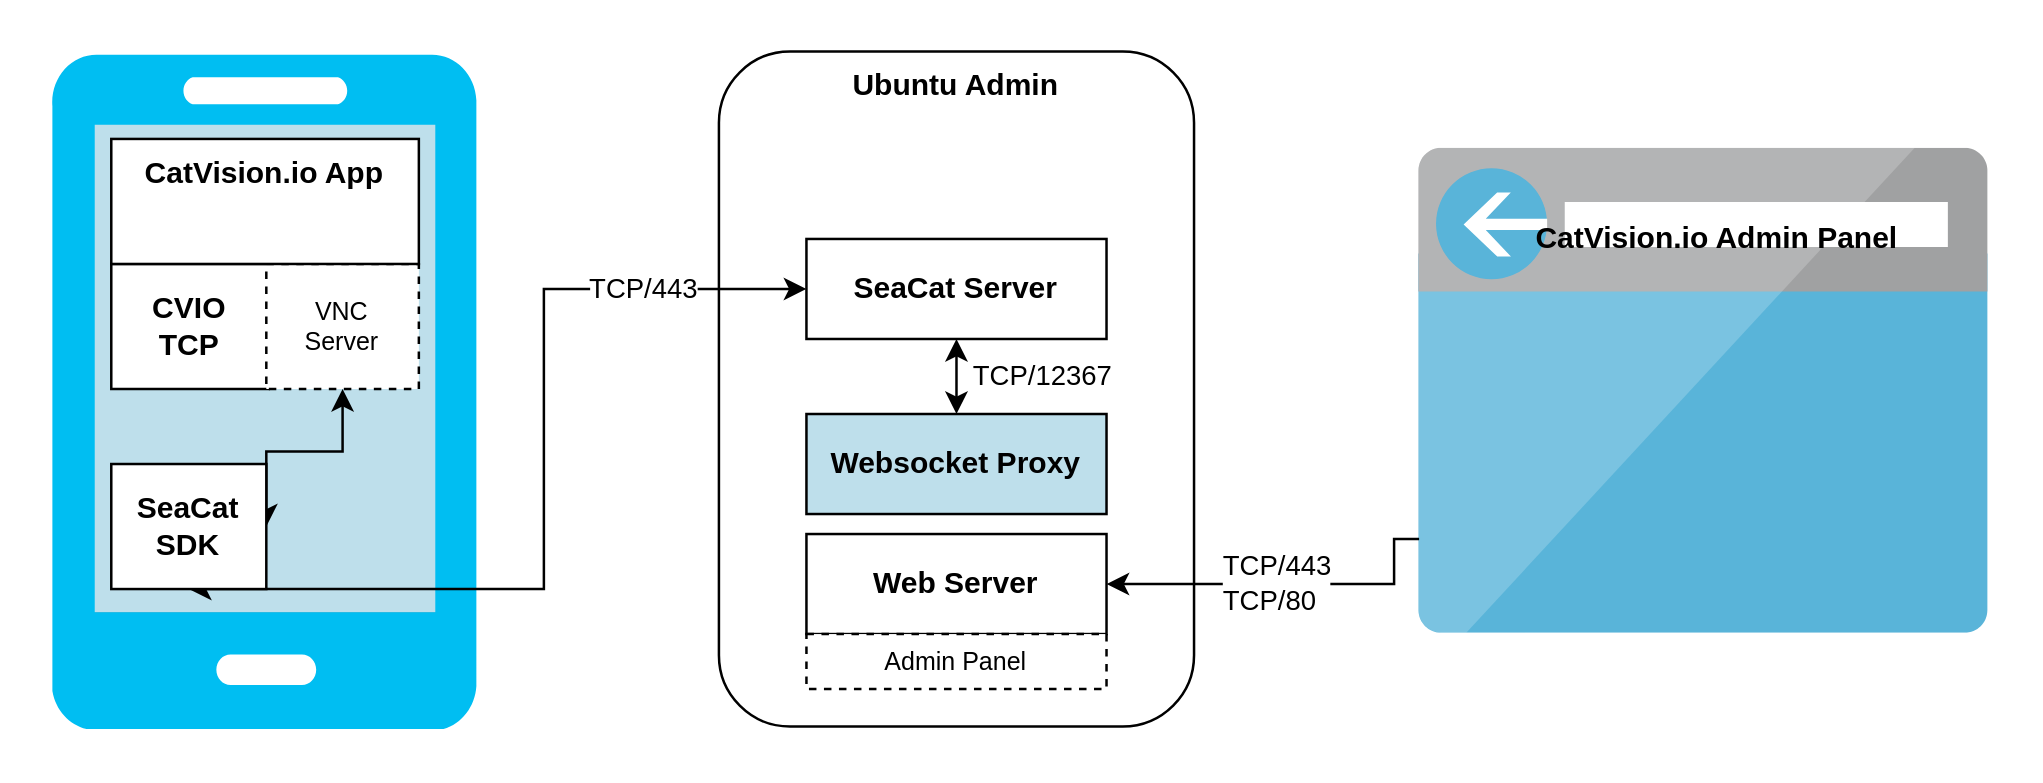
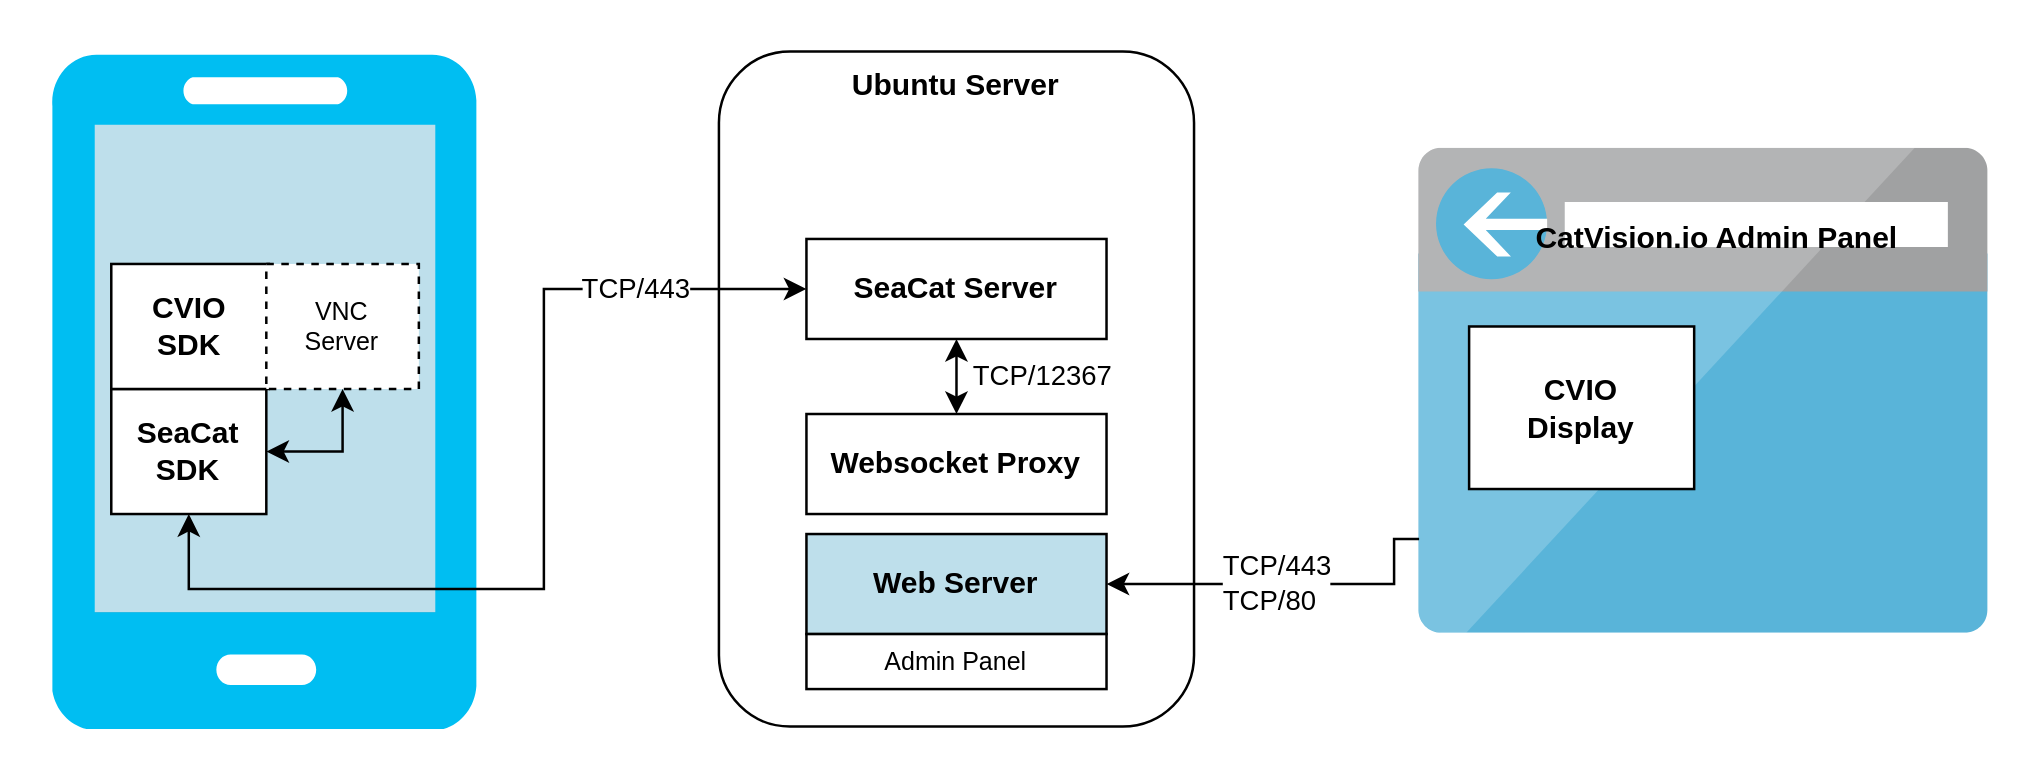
(956, 87) -> (956, 87)
(265, 201) -> none
(190, 326) -> (190, 326)
none -> (1581, 408)
(956, 464) -> (956, 464)
(189, 526) -> (189, 451)
(956, 584) -> (956, 584)
(956, 661) -> (956, 661)
